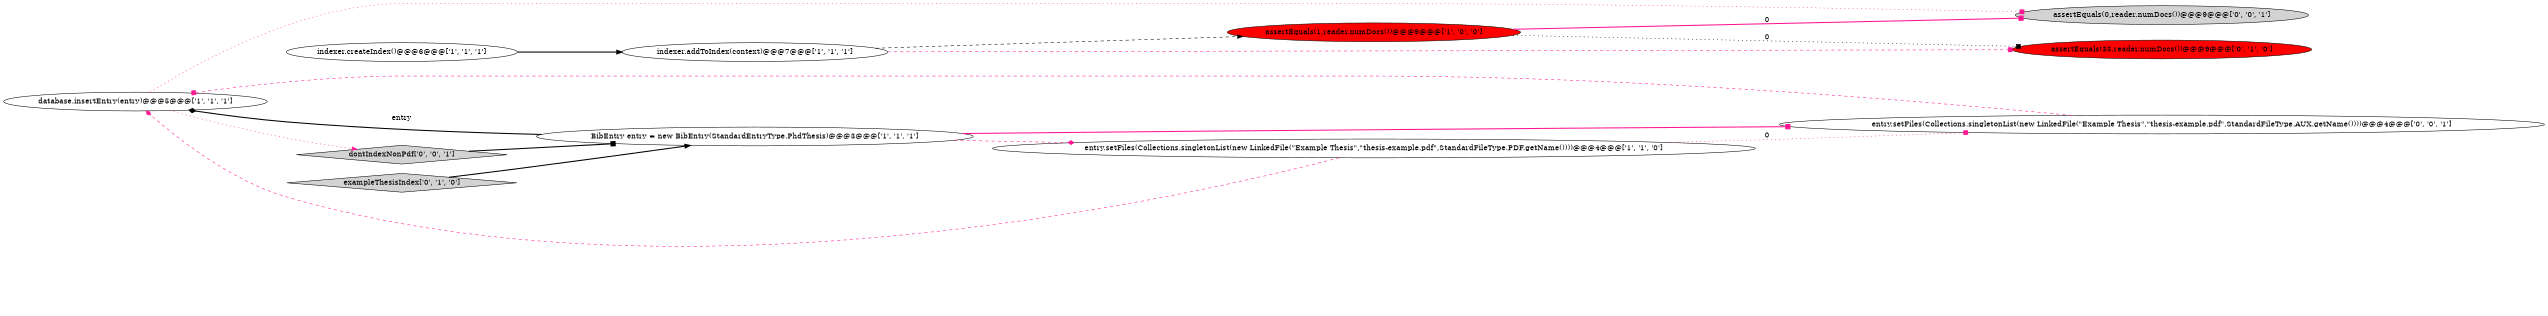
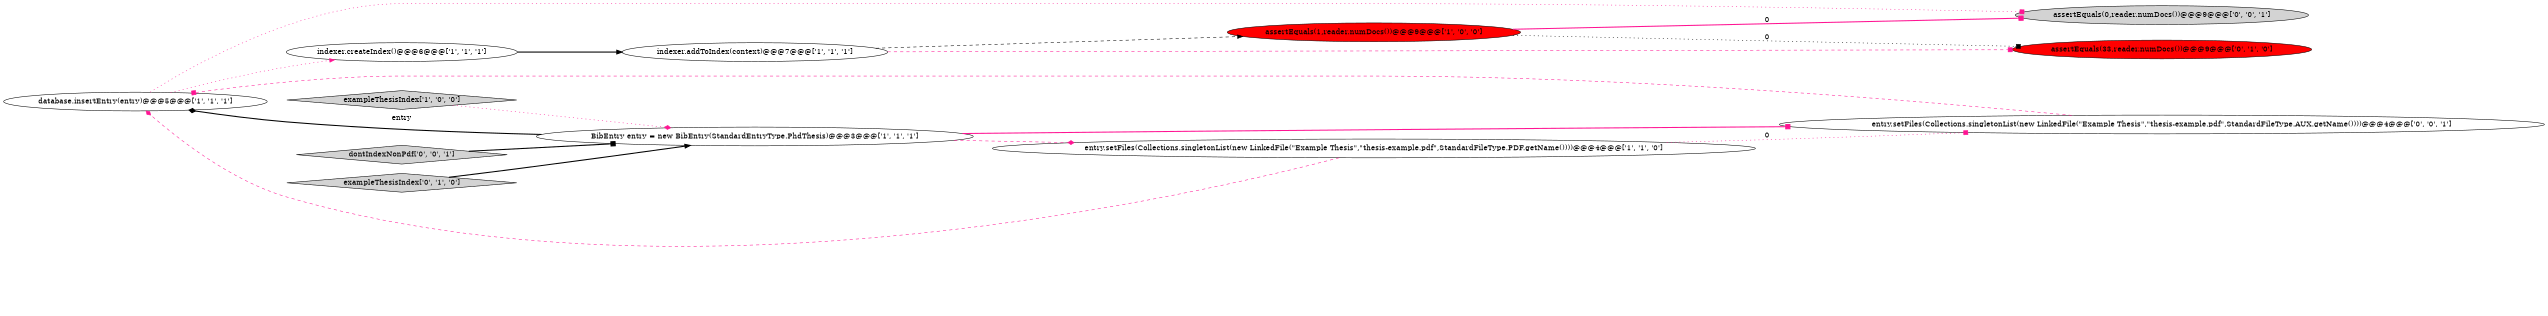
none -> (402, 100)
(260, 133) -> (250, 74)
